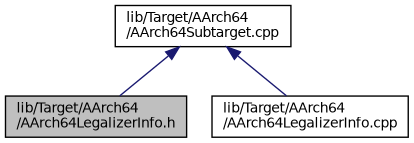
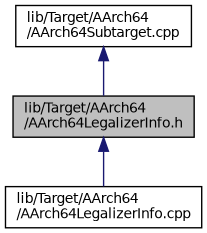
(262, 76) -> (104, 169)
